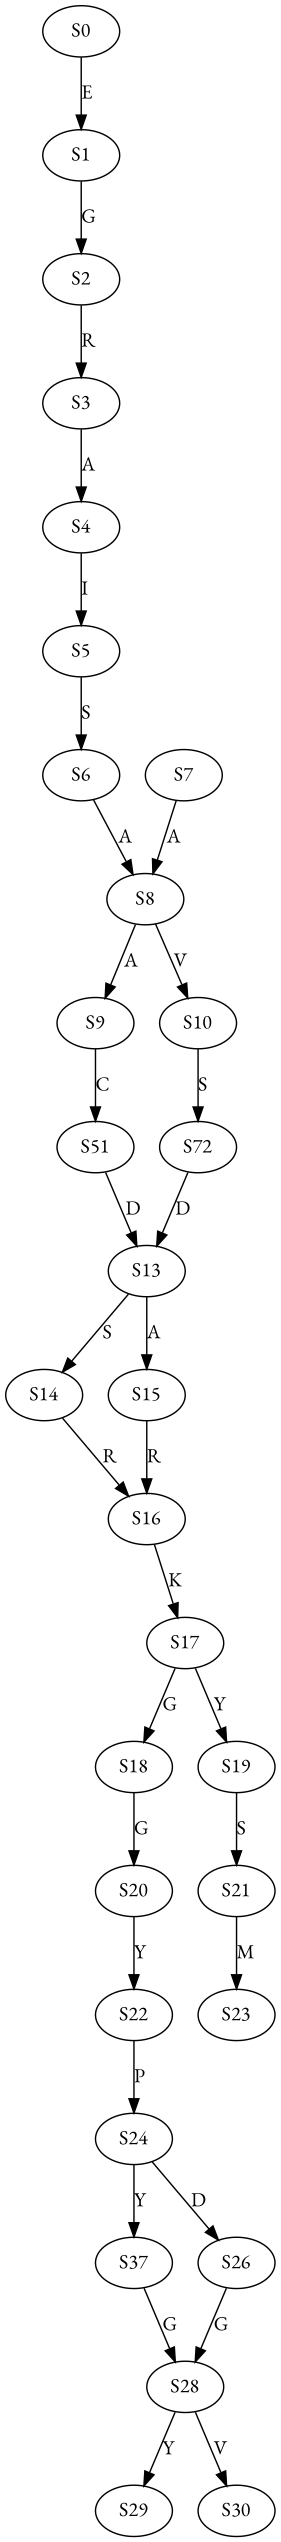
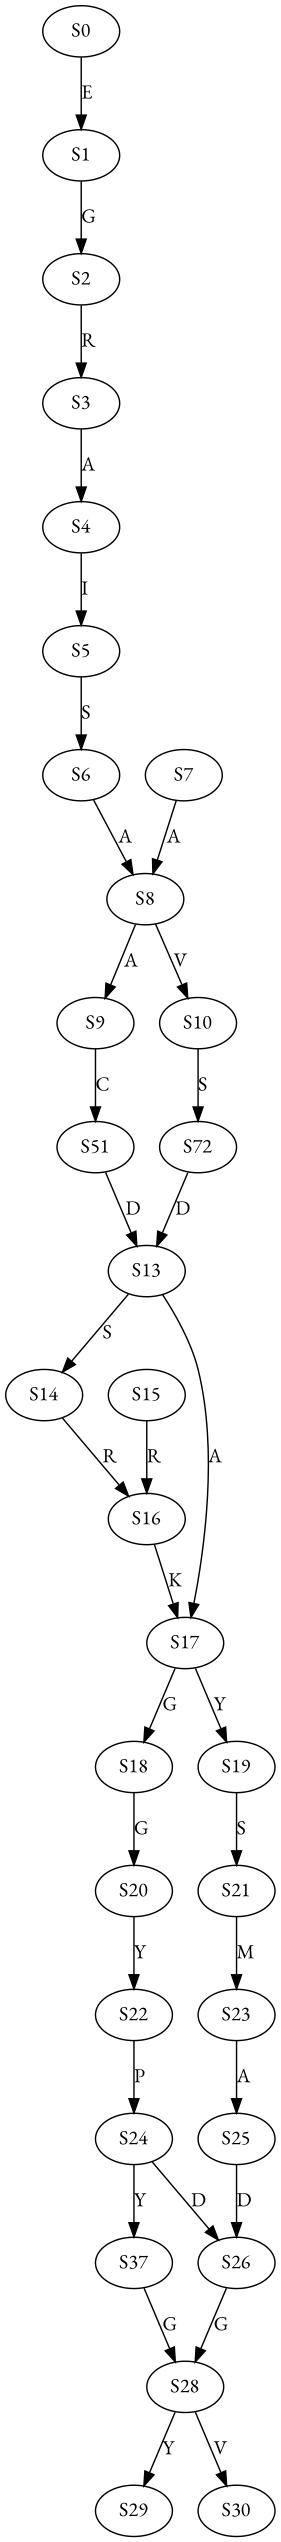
(147, 1326) -> (208, 1445)
none -> (237, 2139)
